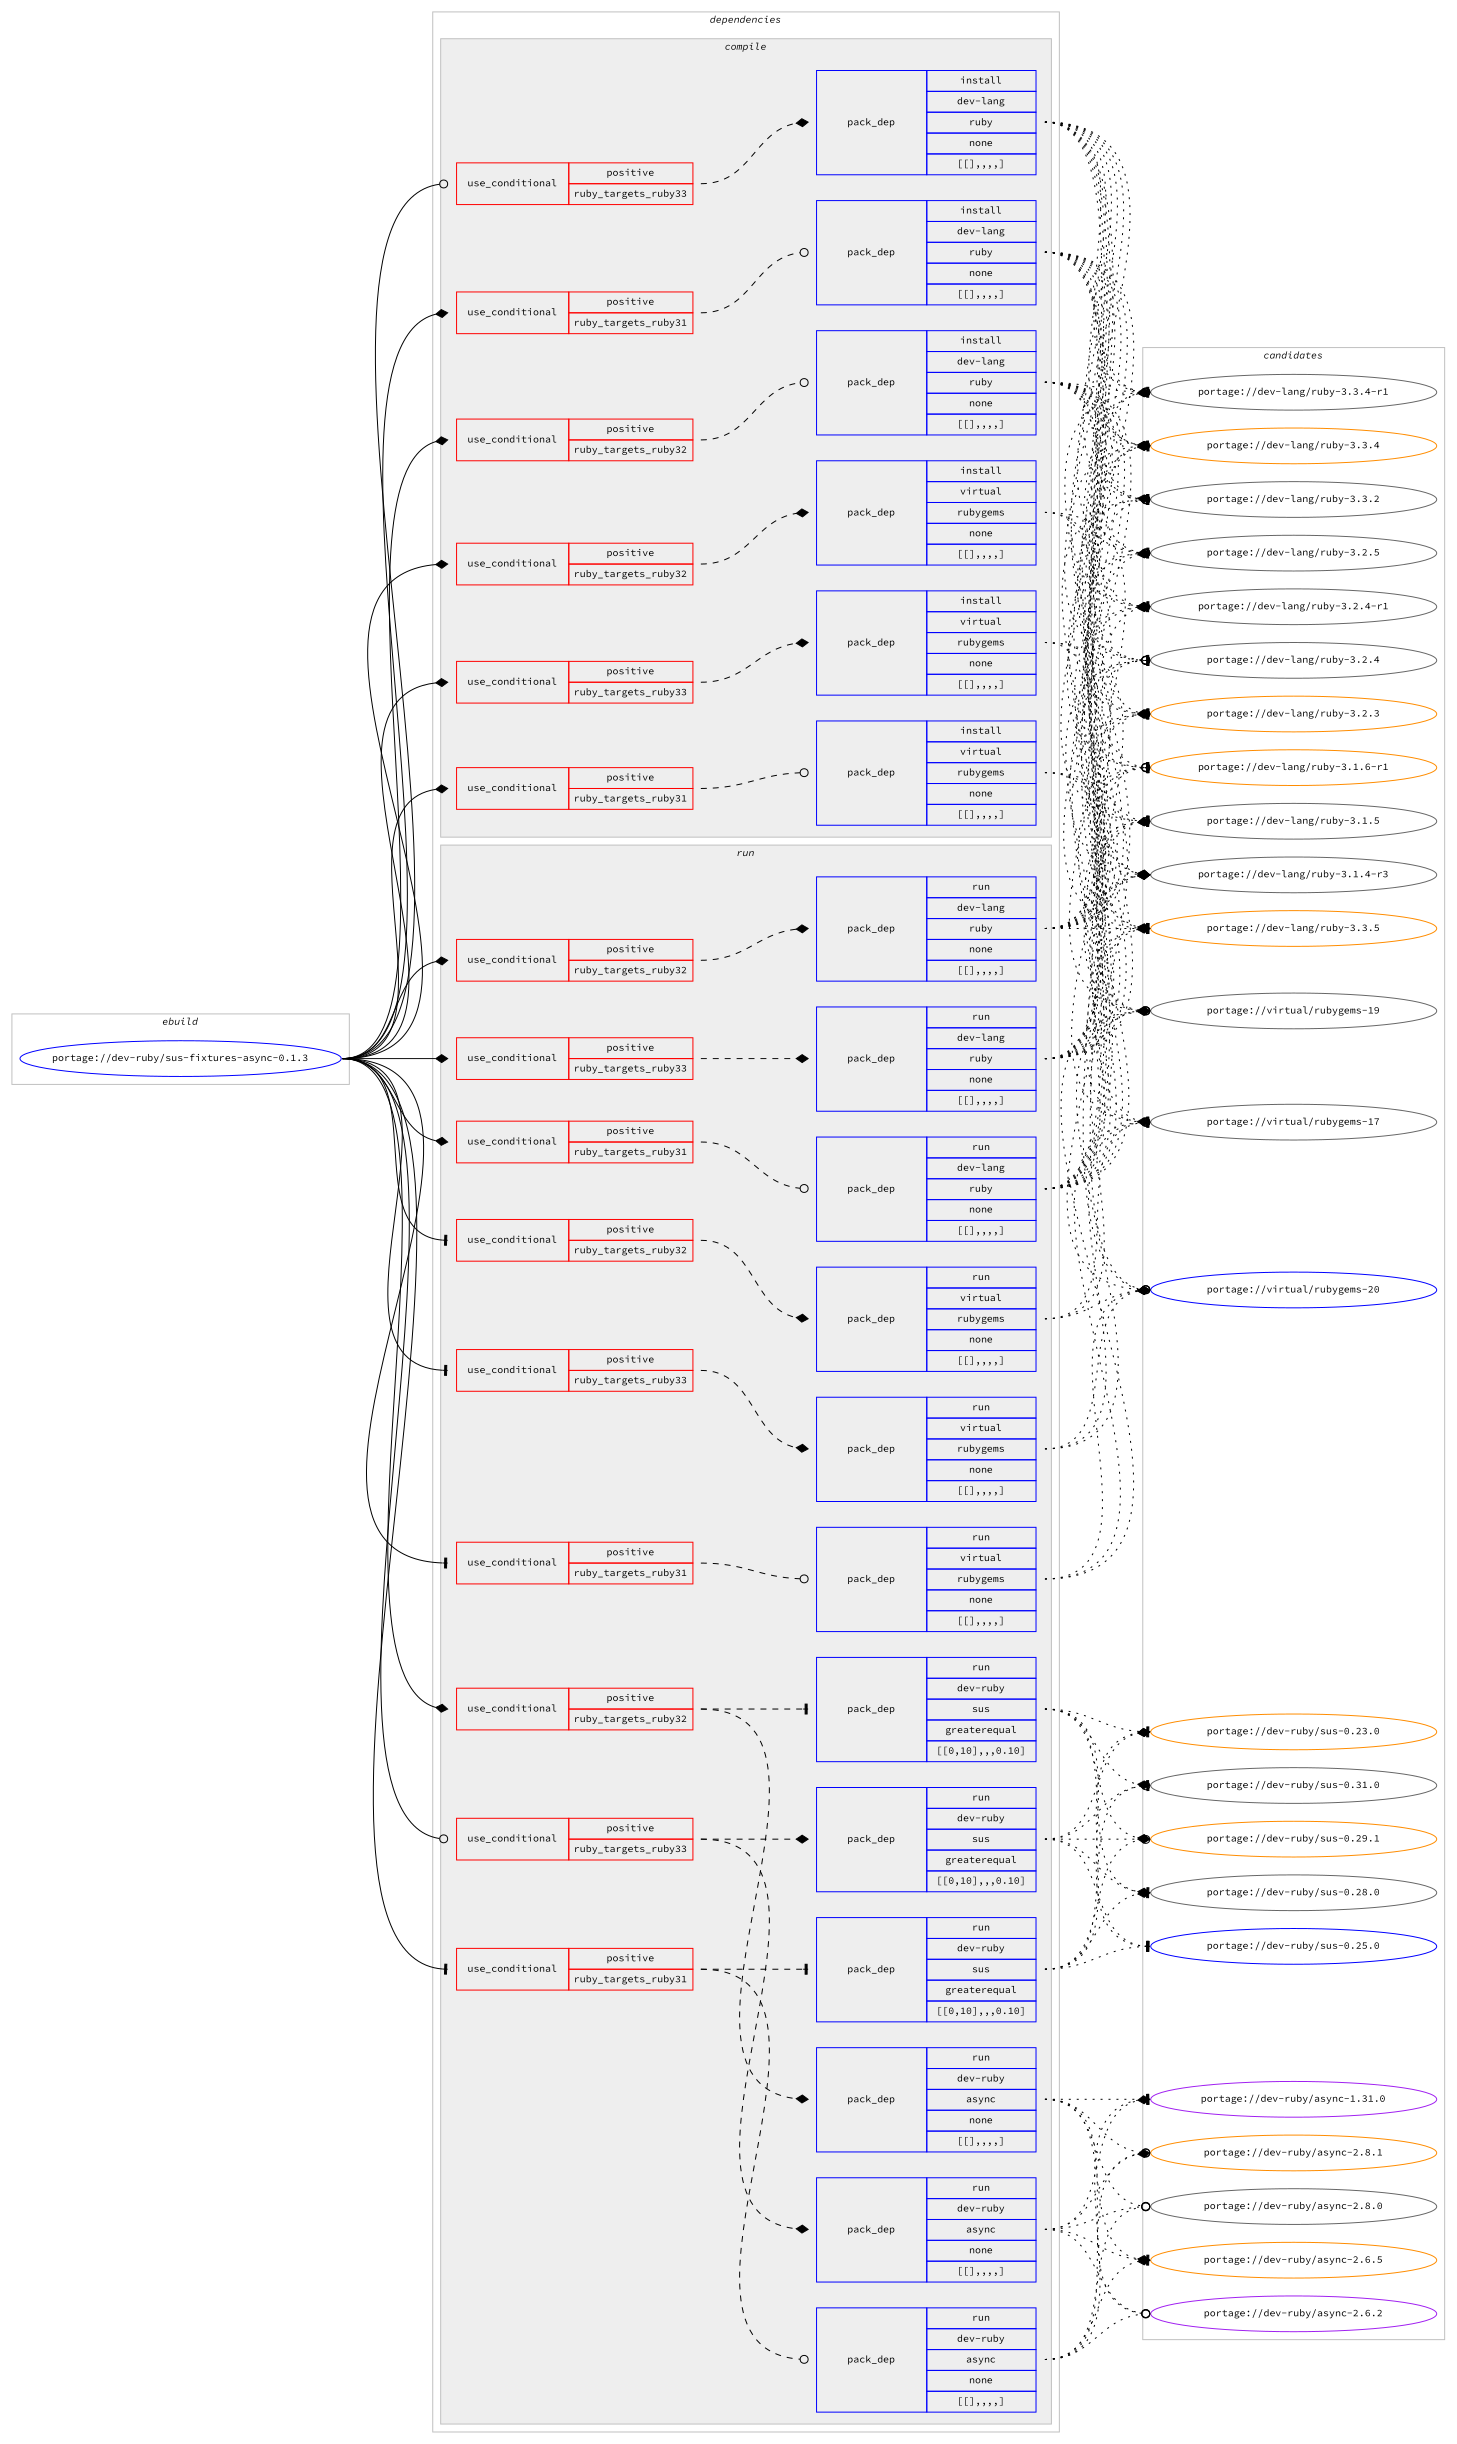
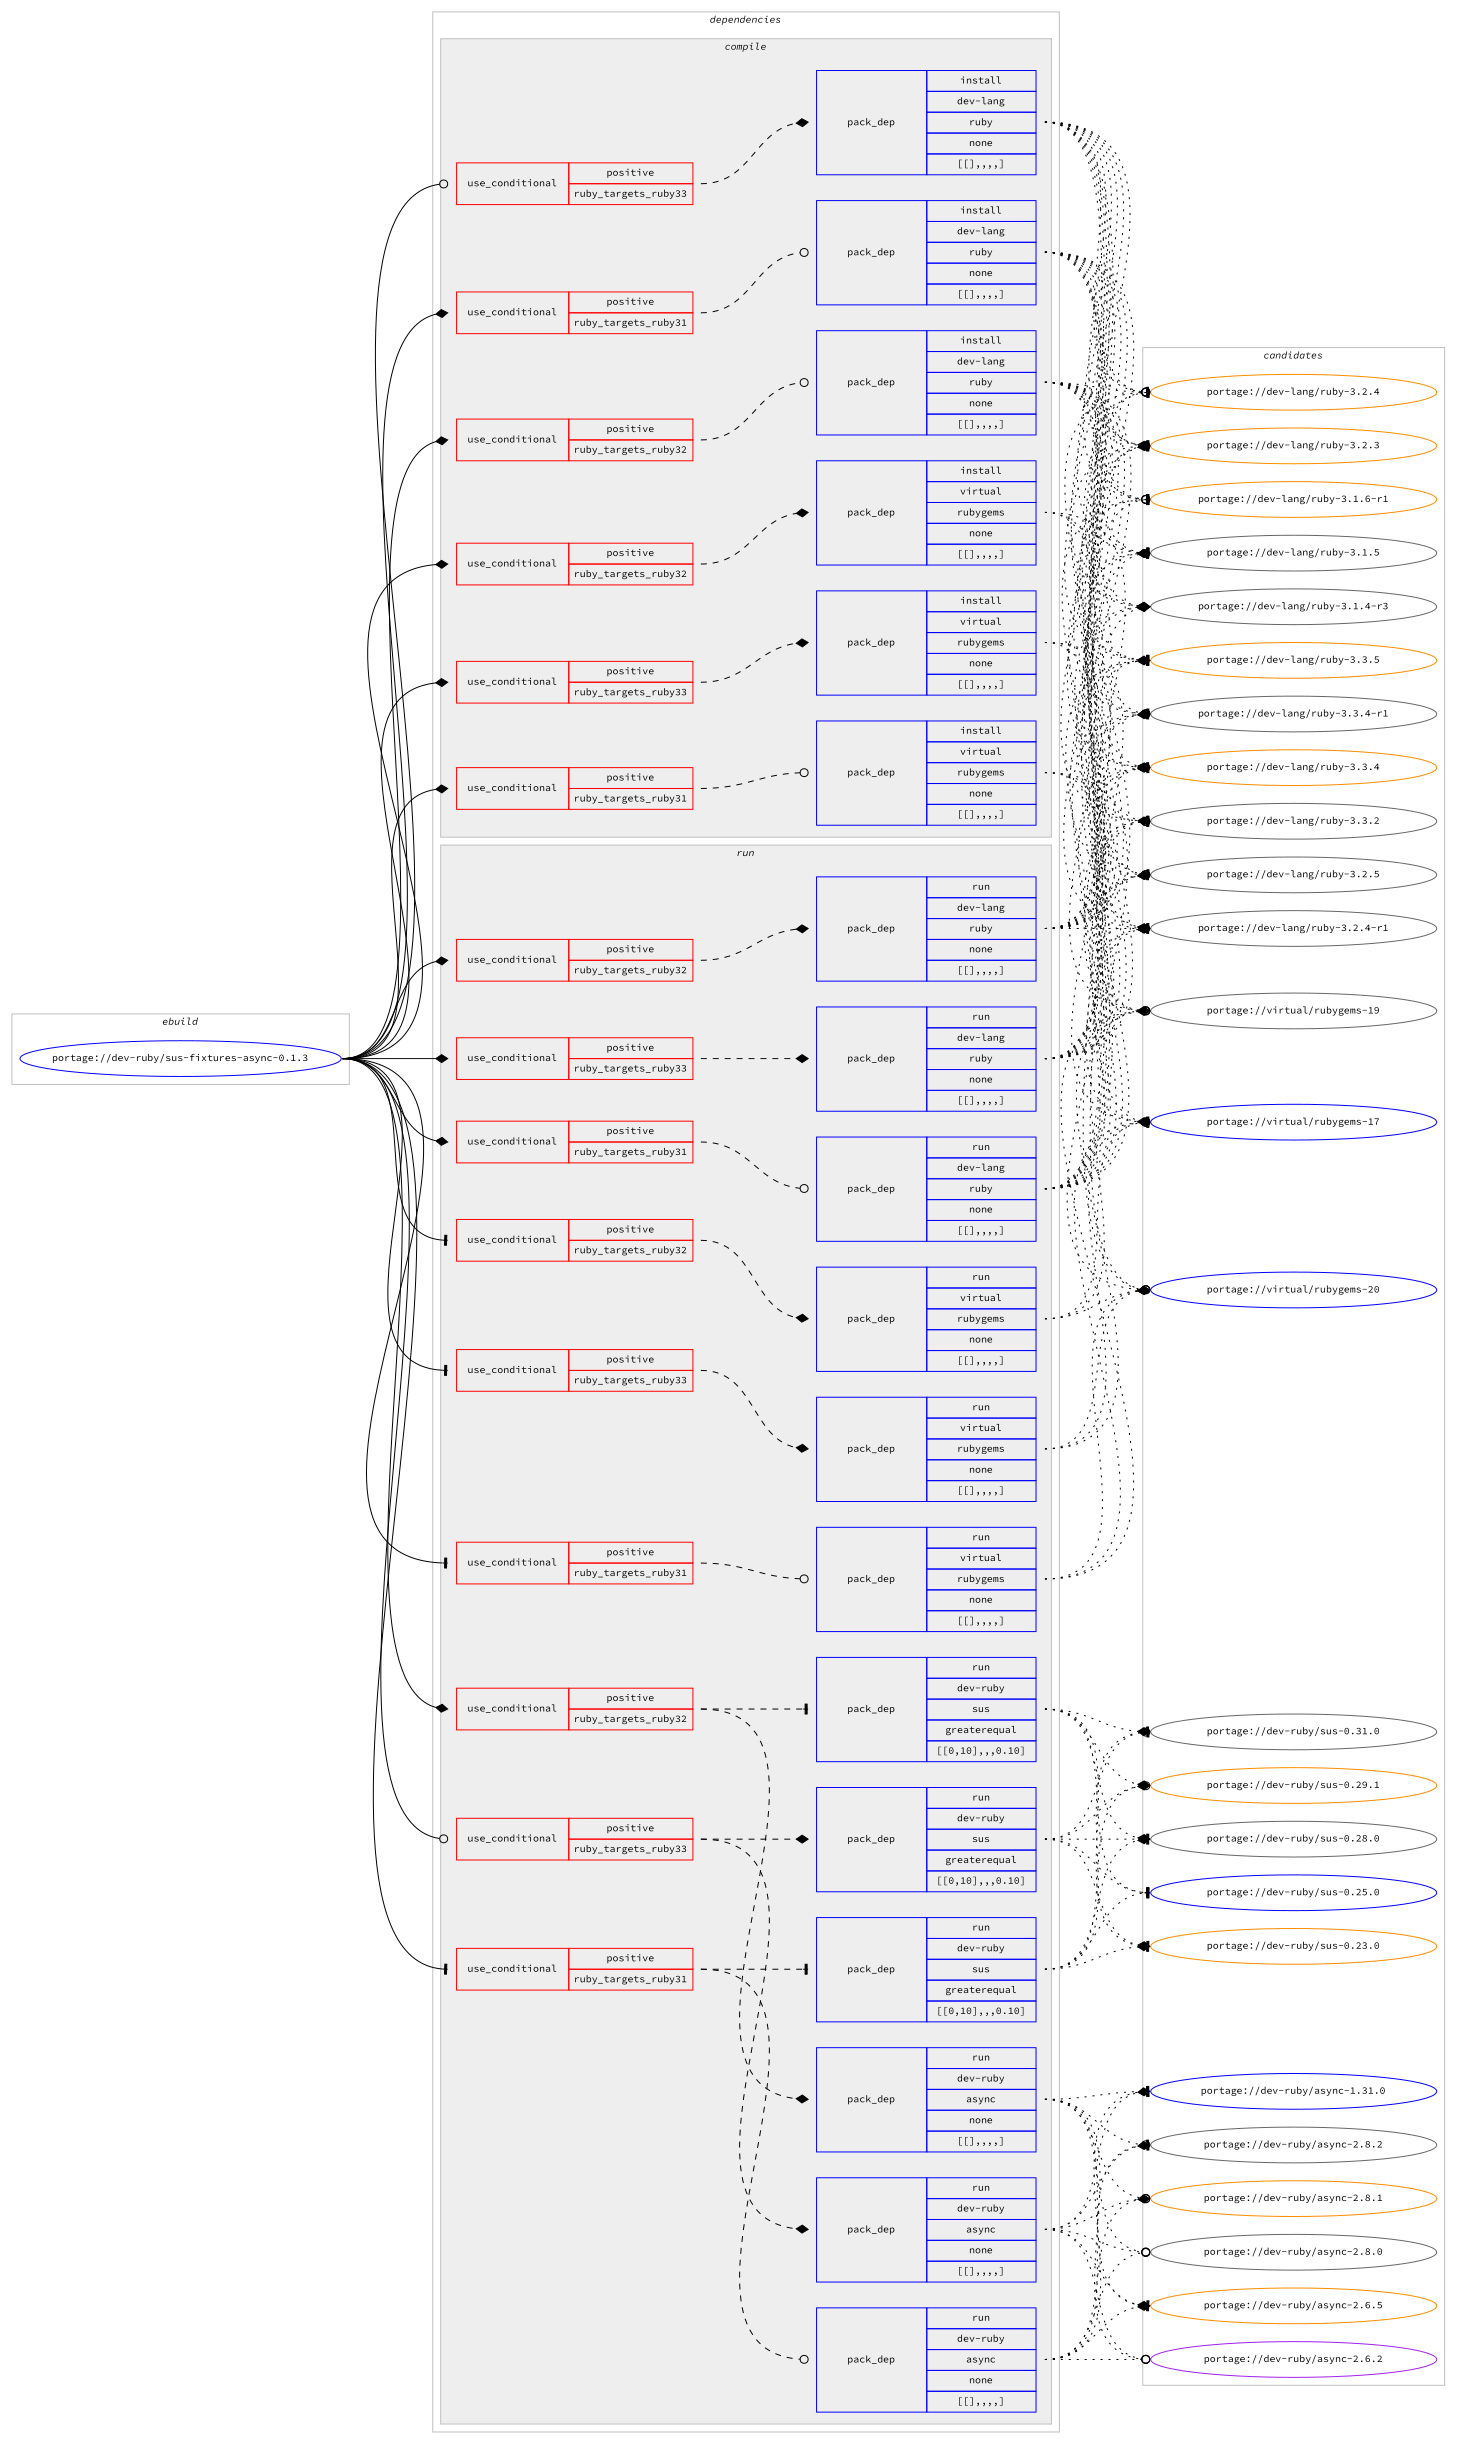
(1294, 660) -> (1294, 392)
(1294, 1122) -> (1294, 1122)
(1294, 2099) -> (1294, 2091)
none -> (1294, 2145)
